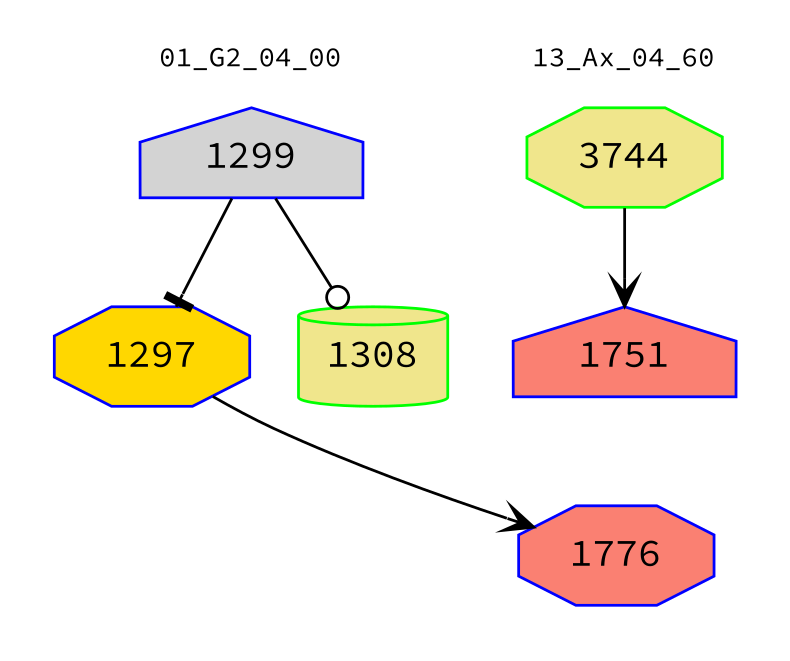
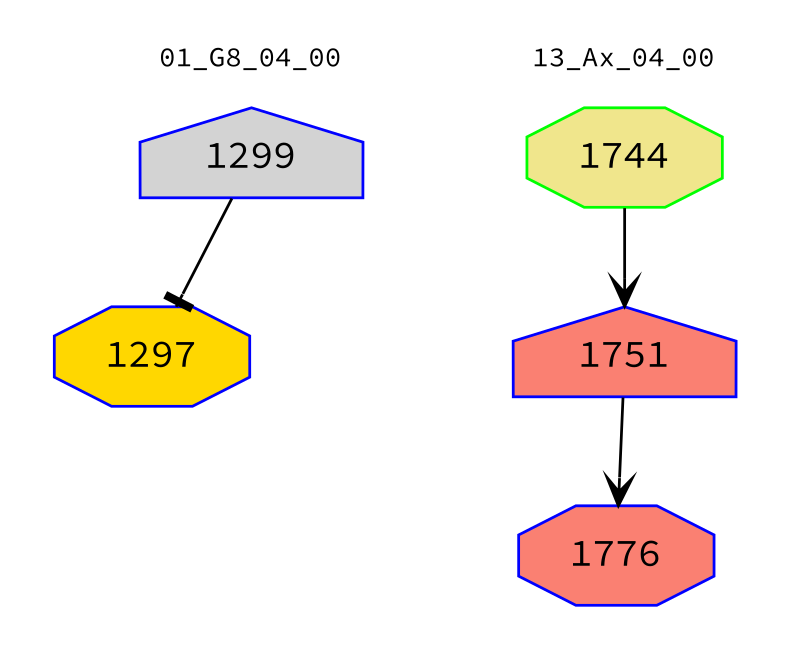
(252, 59) -> (252, 59)
(625, 59) -> (625, 59)
(625, 158) -> (625, 158)
(373, 357) -> none
(357, 464) -> (621, 437)
